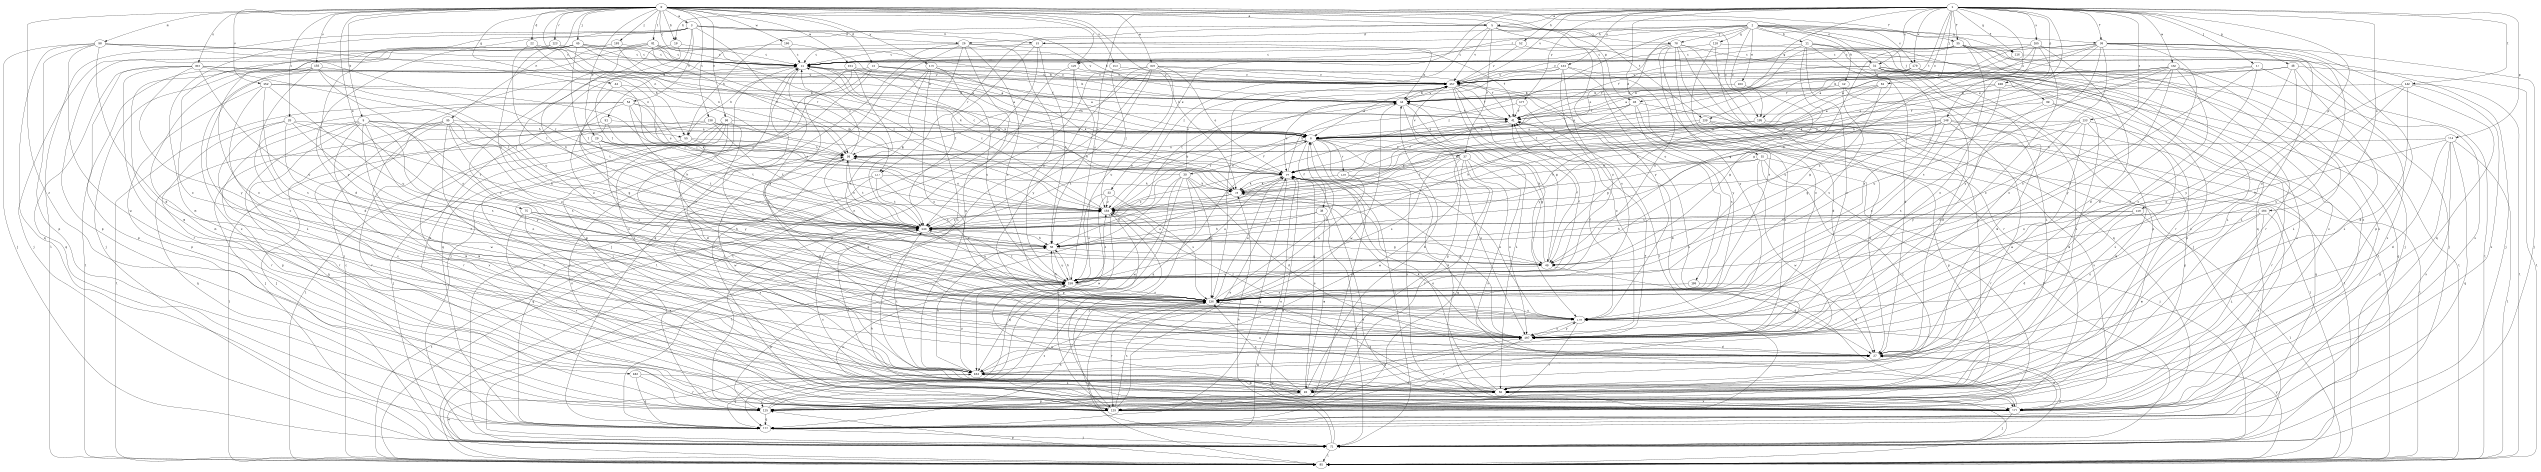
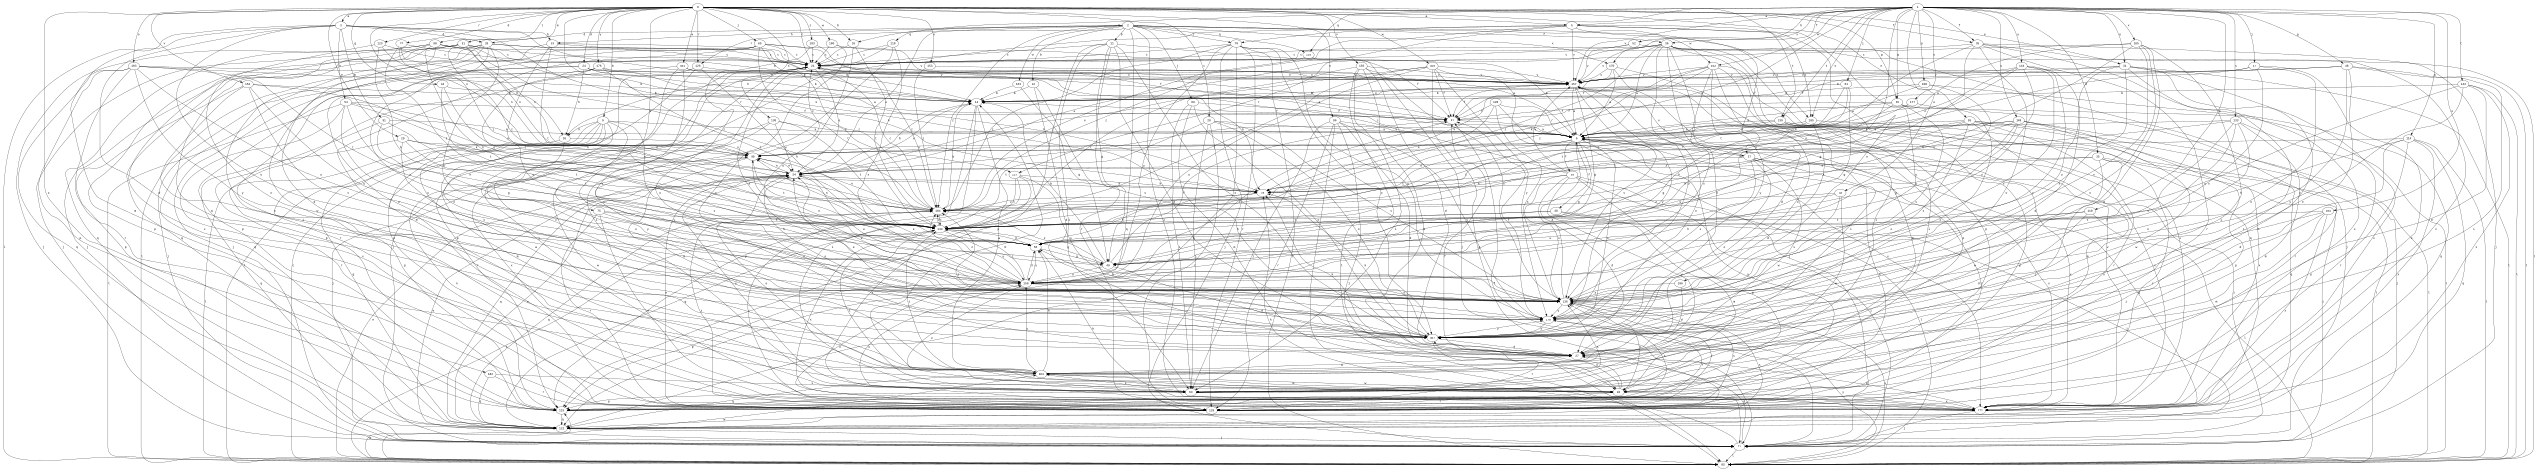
none -> (1527, 32)
(1336, 148) -> (1541, 109)
